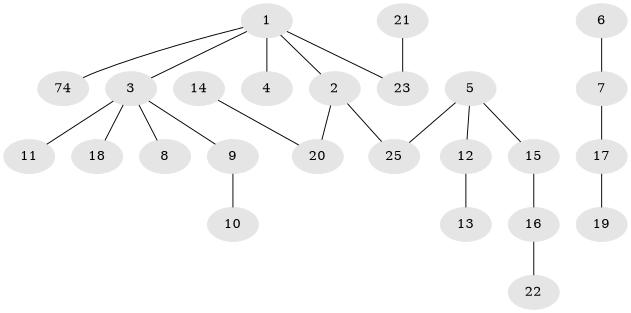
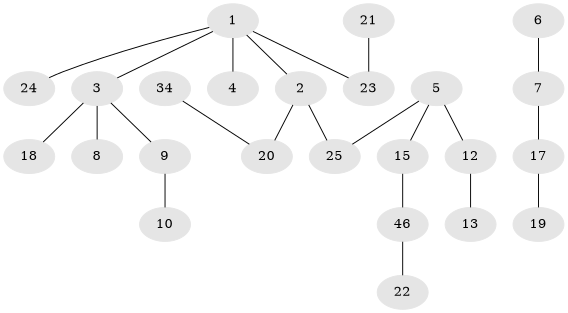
(63, 89) -> (29, 89)
(199, 89) -> (165, 89)
(29, 157) -> none
(534, 224) -> (403, 224)
